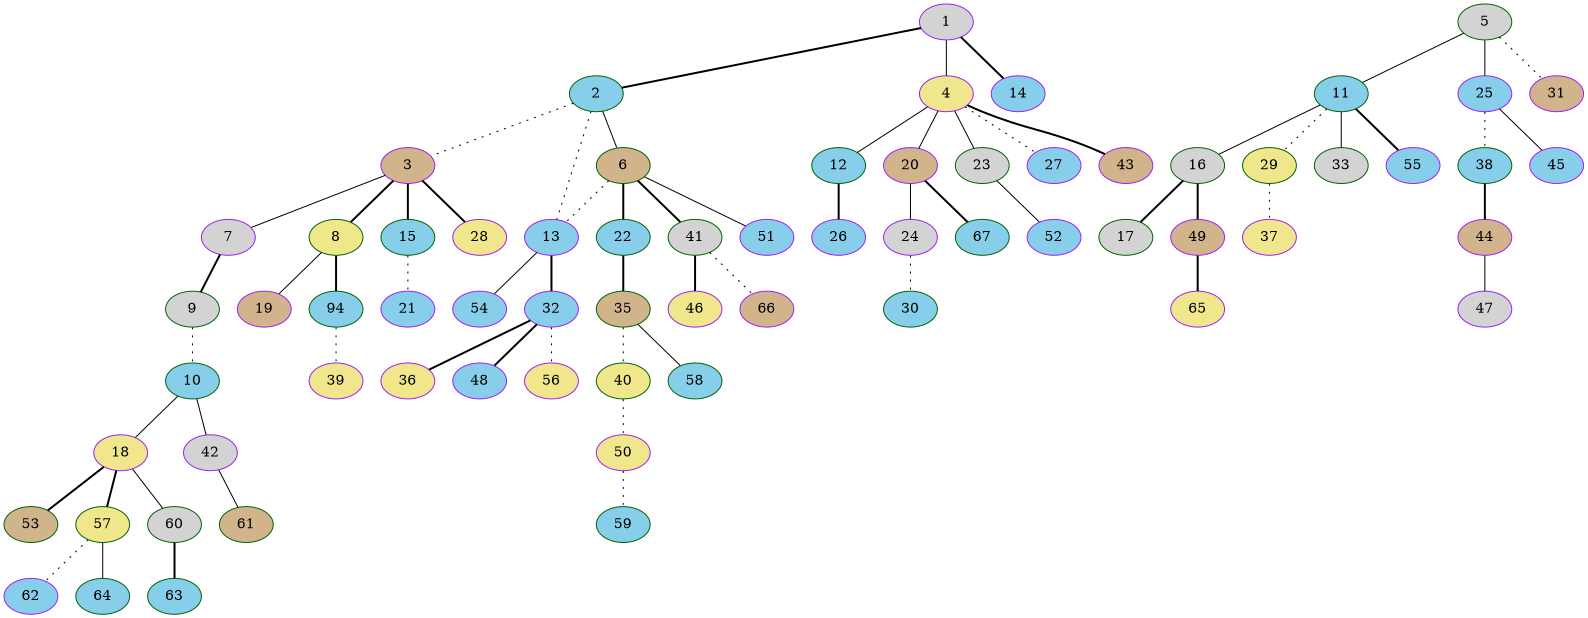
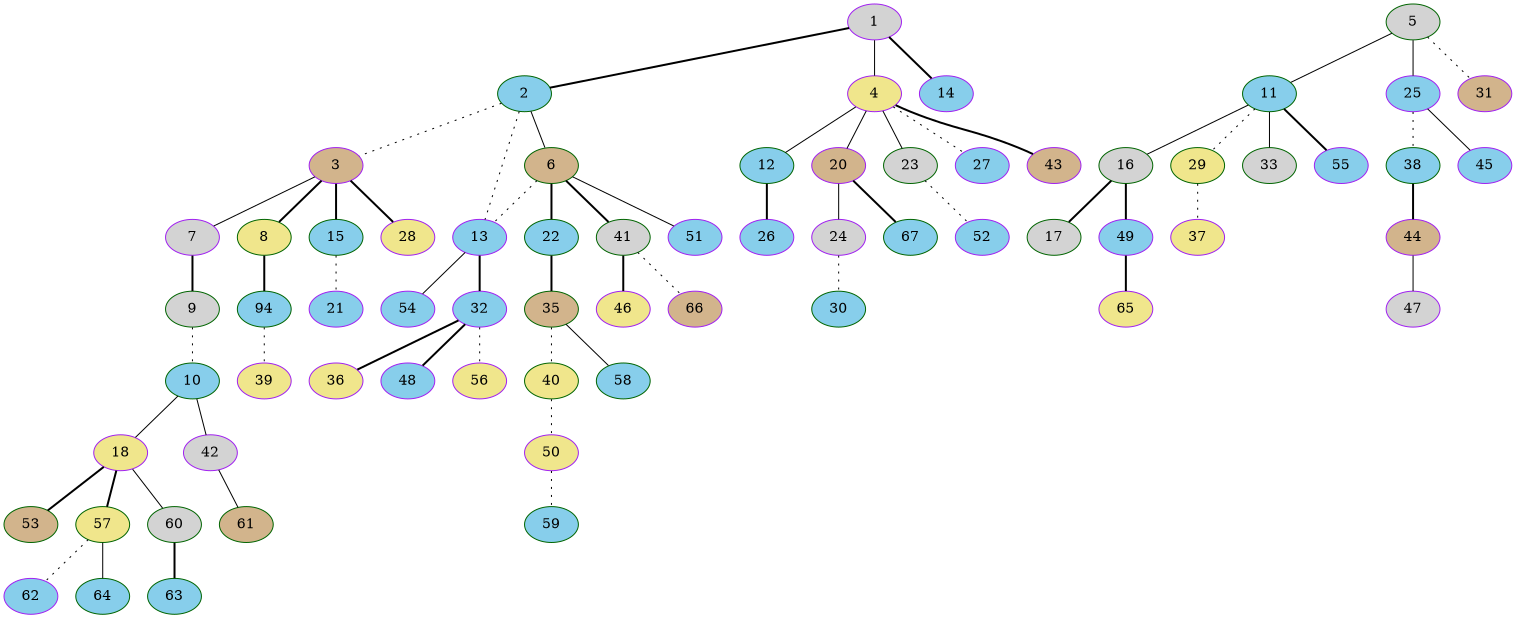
(1018, 201) -> (946, 201)
(1198, 237) -> (1126, 237)
(264, 309) -> none
